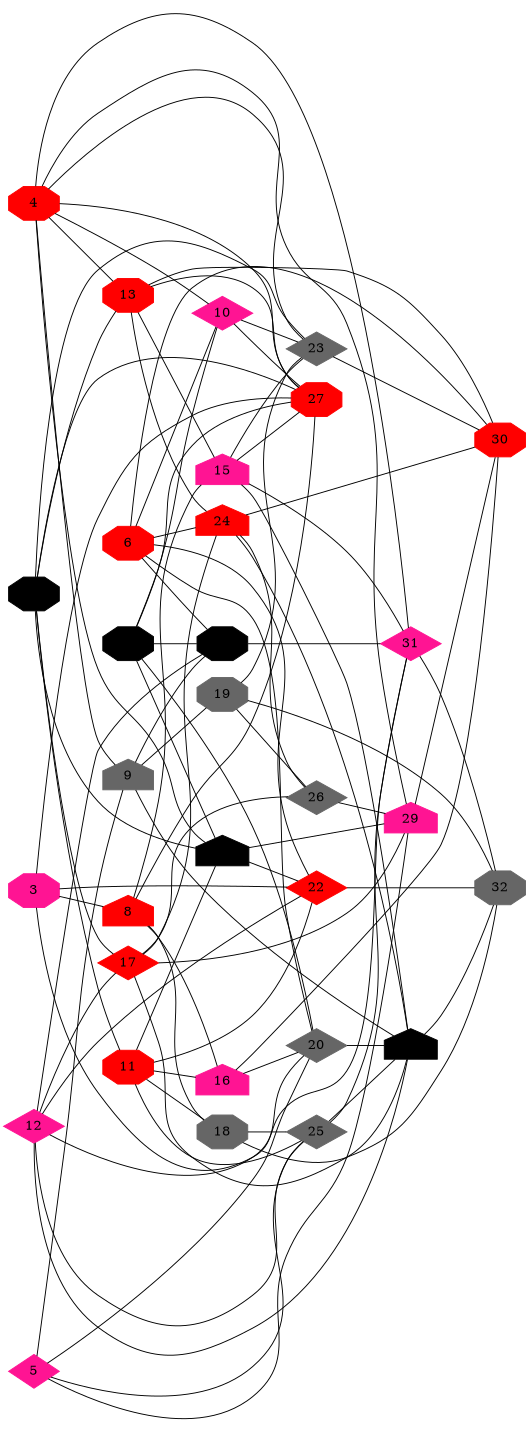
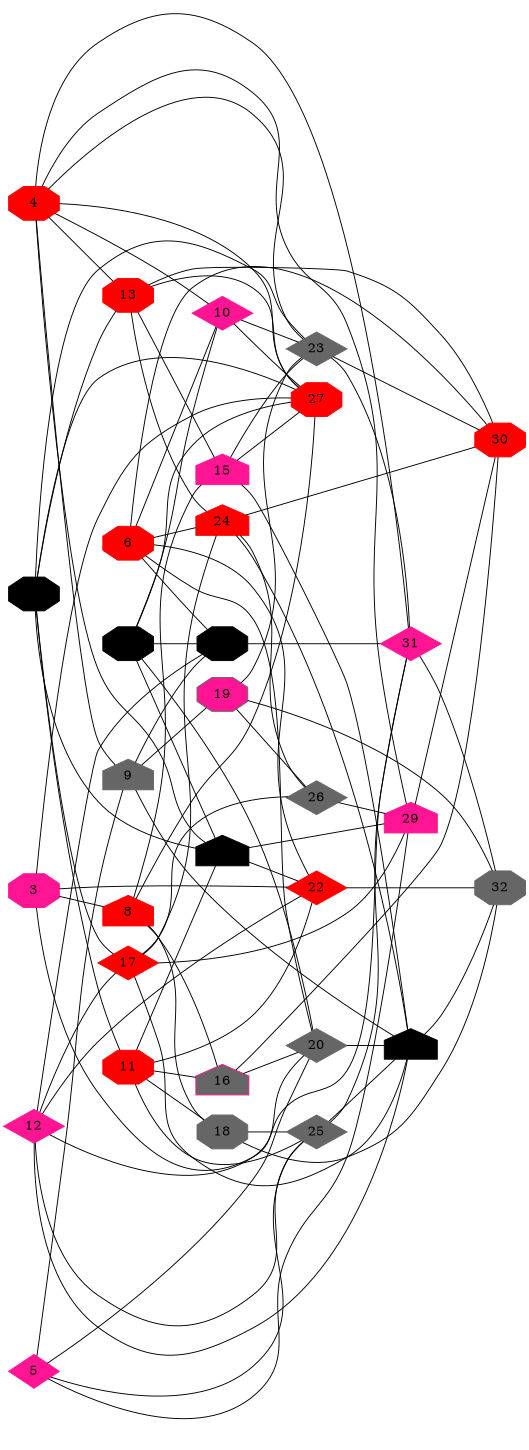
(339, 544) -> (390, 486)
(222, 694) -> (222, 694)
(222, 1081) -> (222, 1081)
